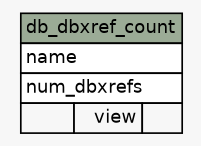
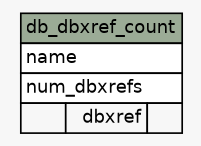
(116, 117) -> (112, 117)
